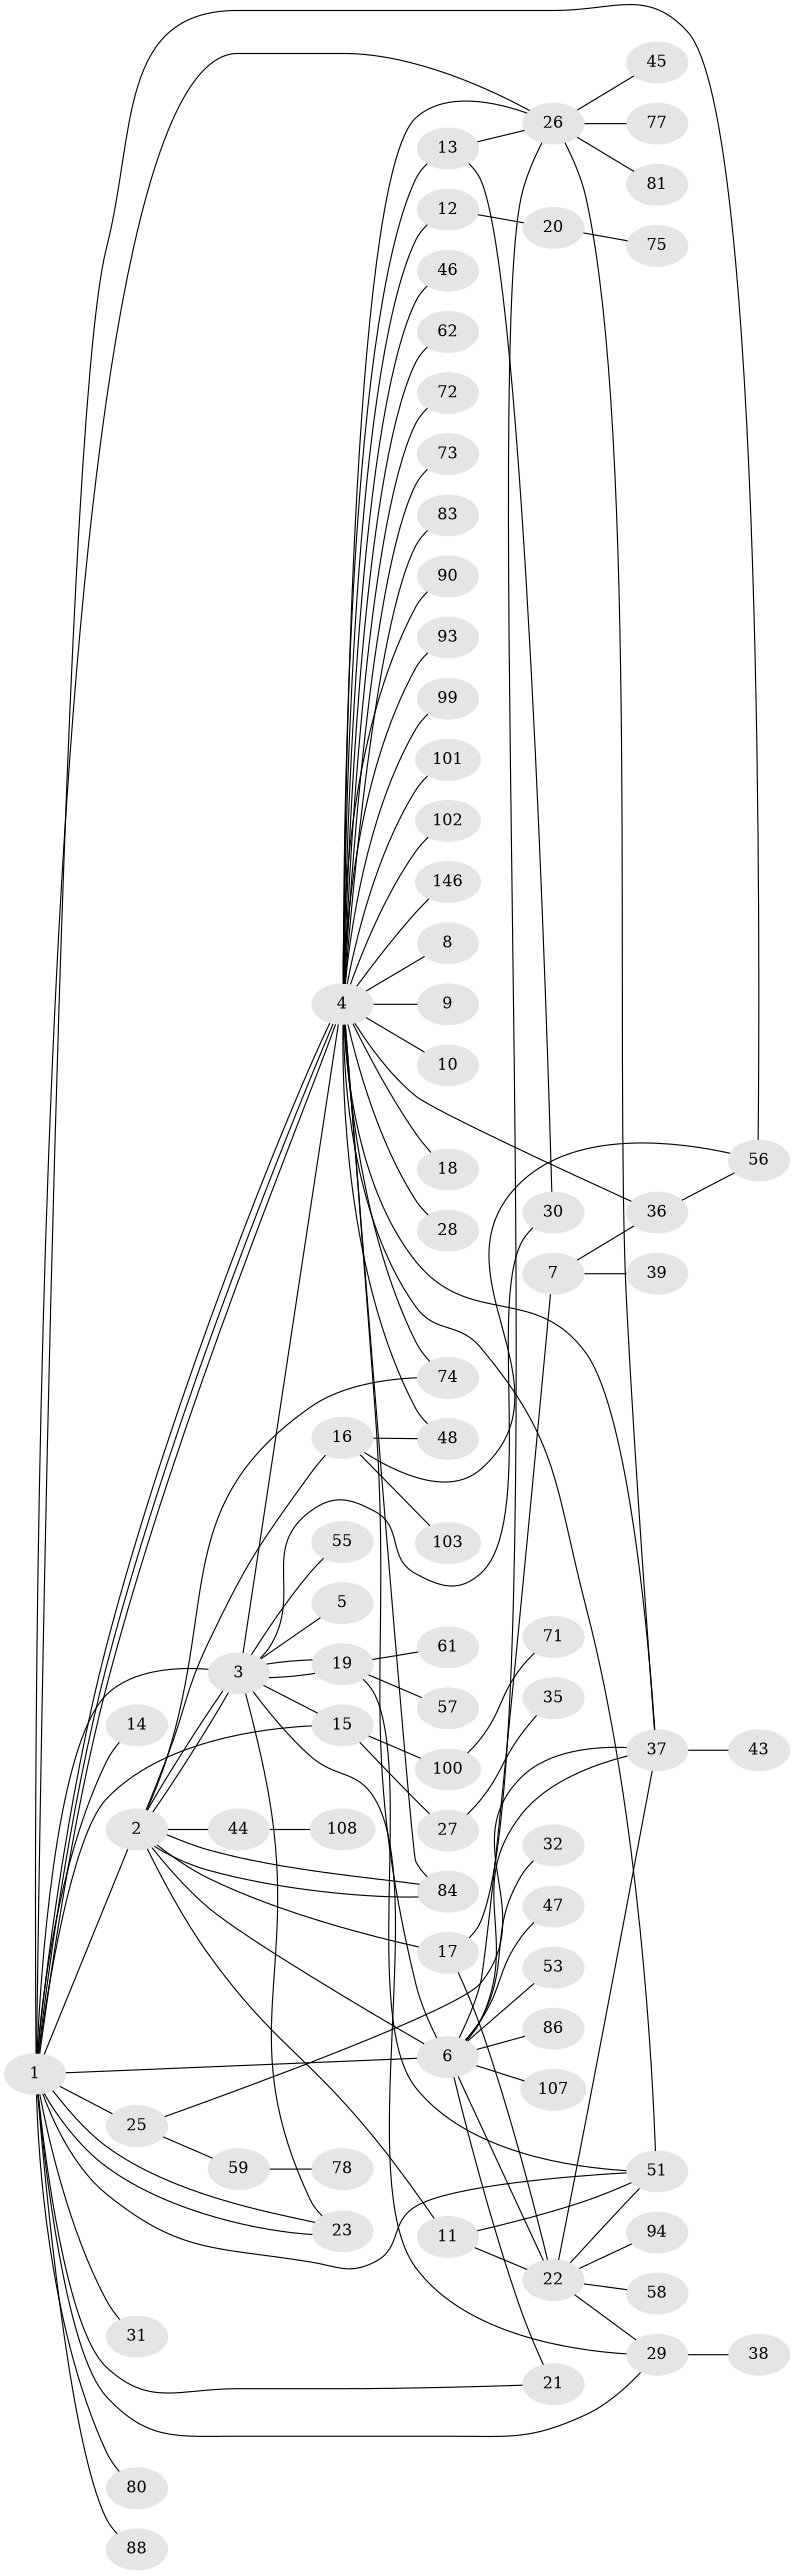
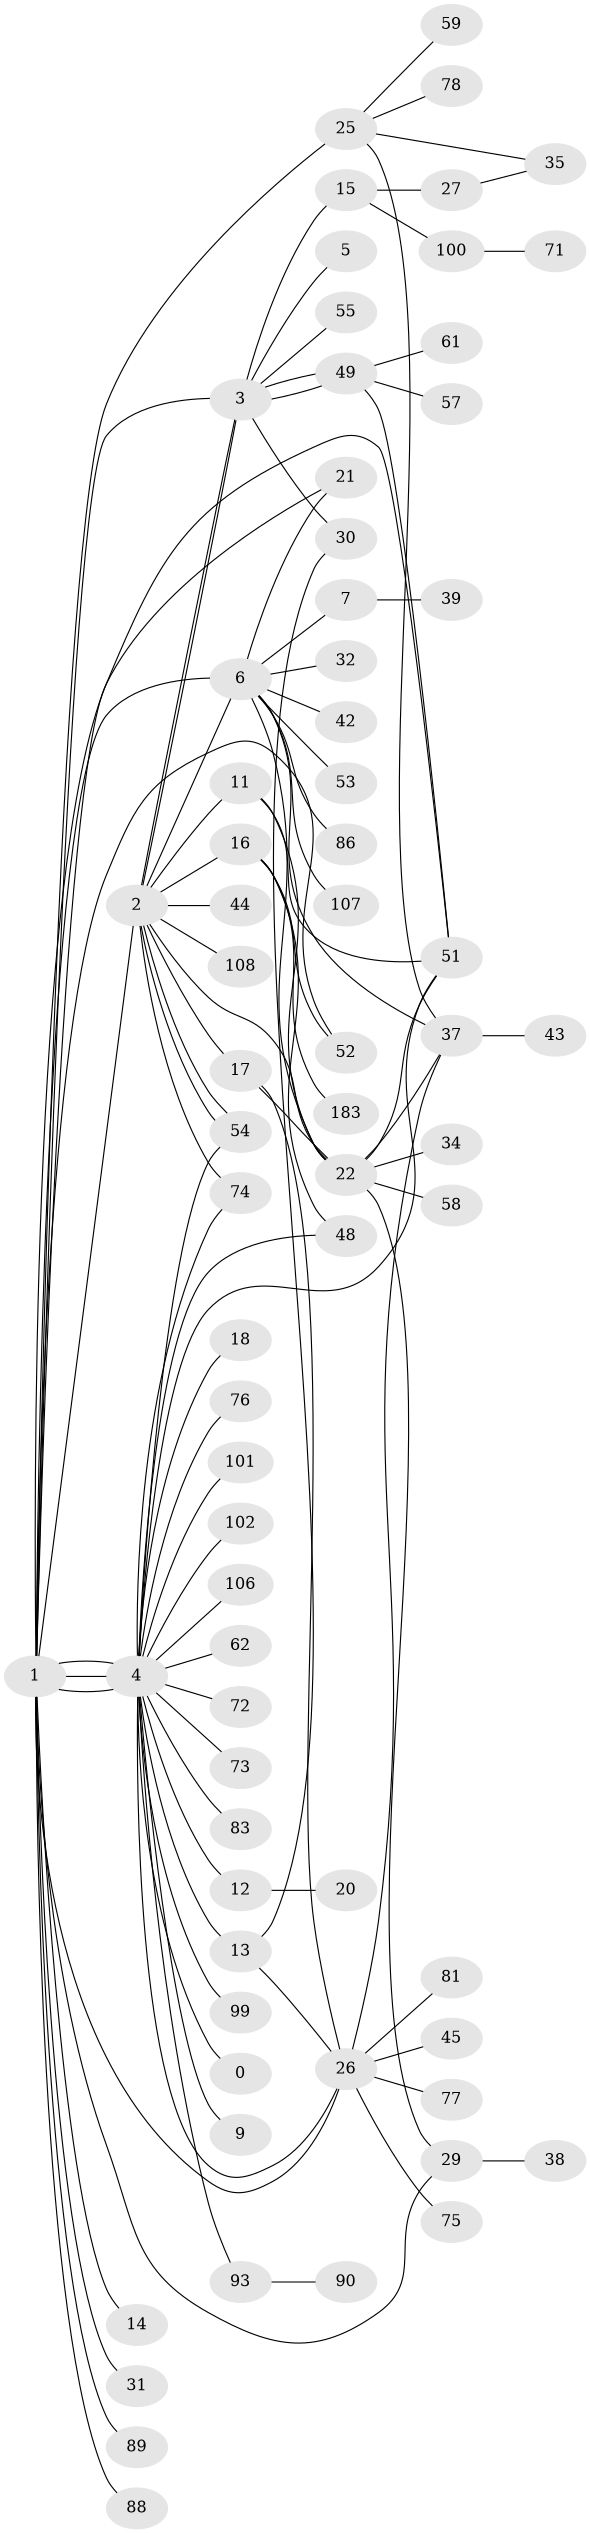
none -> (451, 147)
(605, 237) -> (391, 2150)
(448, 271) -> (241, 1401)
(360, 781) -> (294, 2282)
(448, 882) -> (241, 1585)
(448, 943) -> (241, 2074)
none -> (259, 1027)
(448, 1065) -> none
(759, 1160) -> (346, 1053)
(657, 1213) -> none
(448, 1231) -> none
(564, 1330) -> none
(291, 1339) -> none
(448, 1543) -> (346, 1114)
(381, 1560) -> none
(343, 1664) -> (346, 374)
(95, 1817) -> none
(290, 1829) -> (189, 936)
(448, 1892) -> (241, 1132)
(554, 1906) -> (346, 722)
(391, 2068) -> none
(290, 2169) -> (399, 107)
(343, 2231) -> none
(657, 2232) -> (452, 1144)
(137, 2488) -> (137, 2447)
